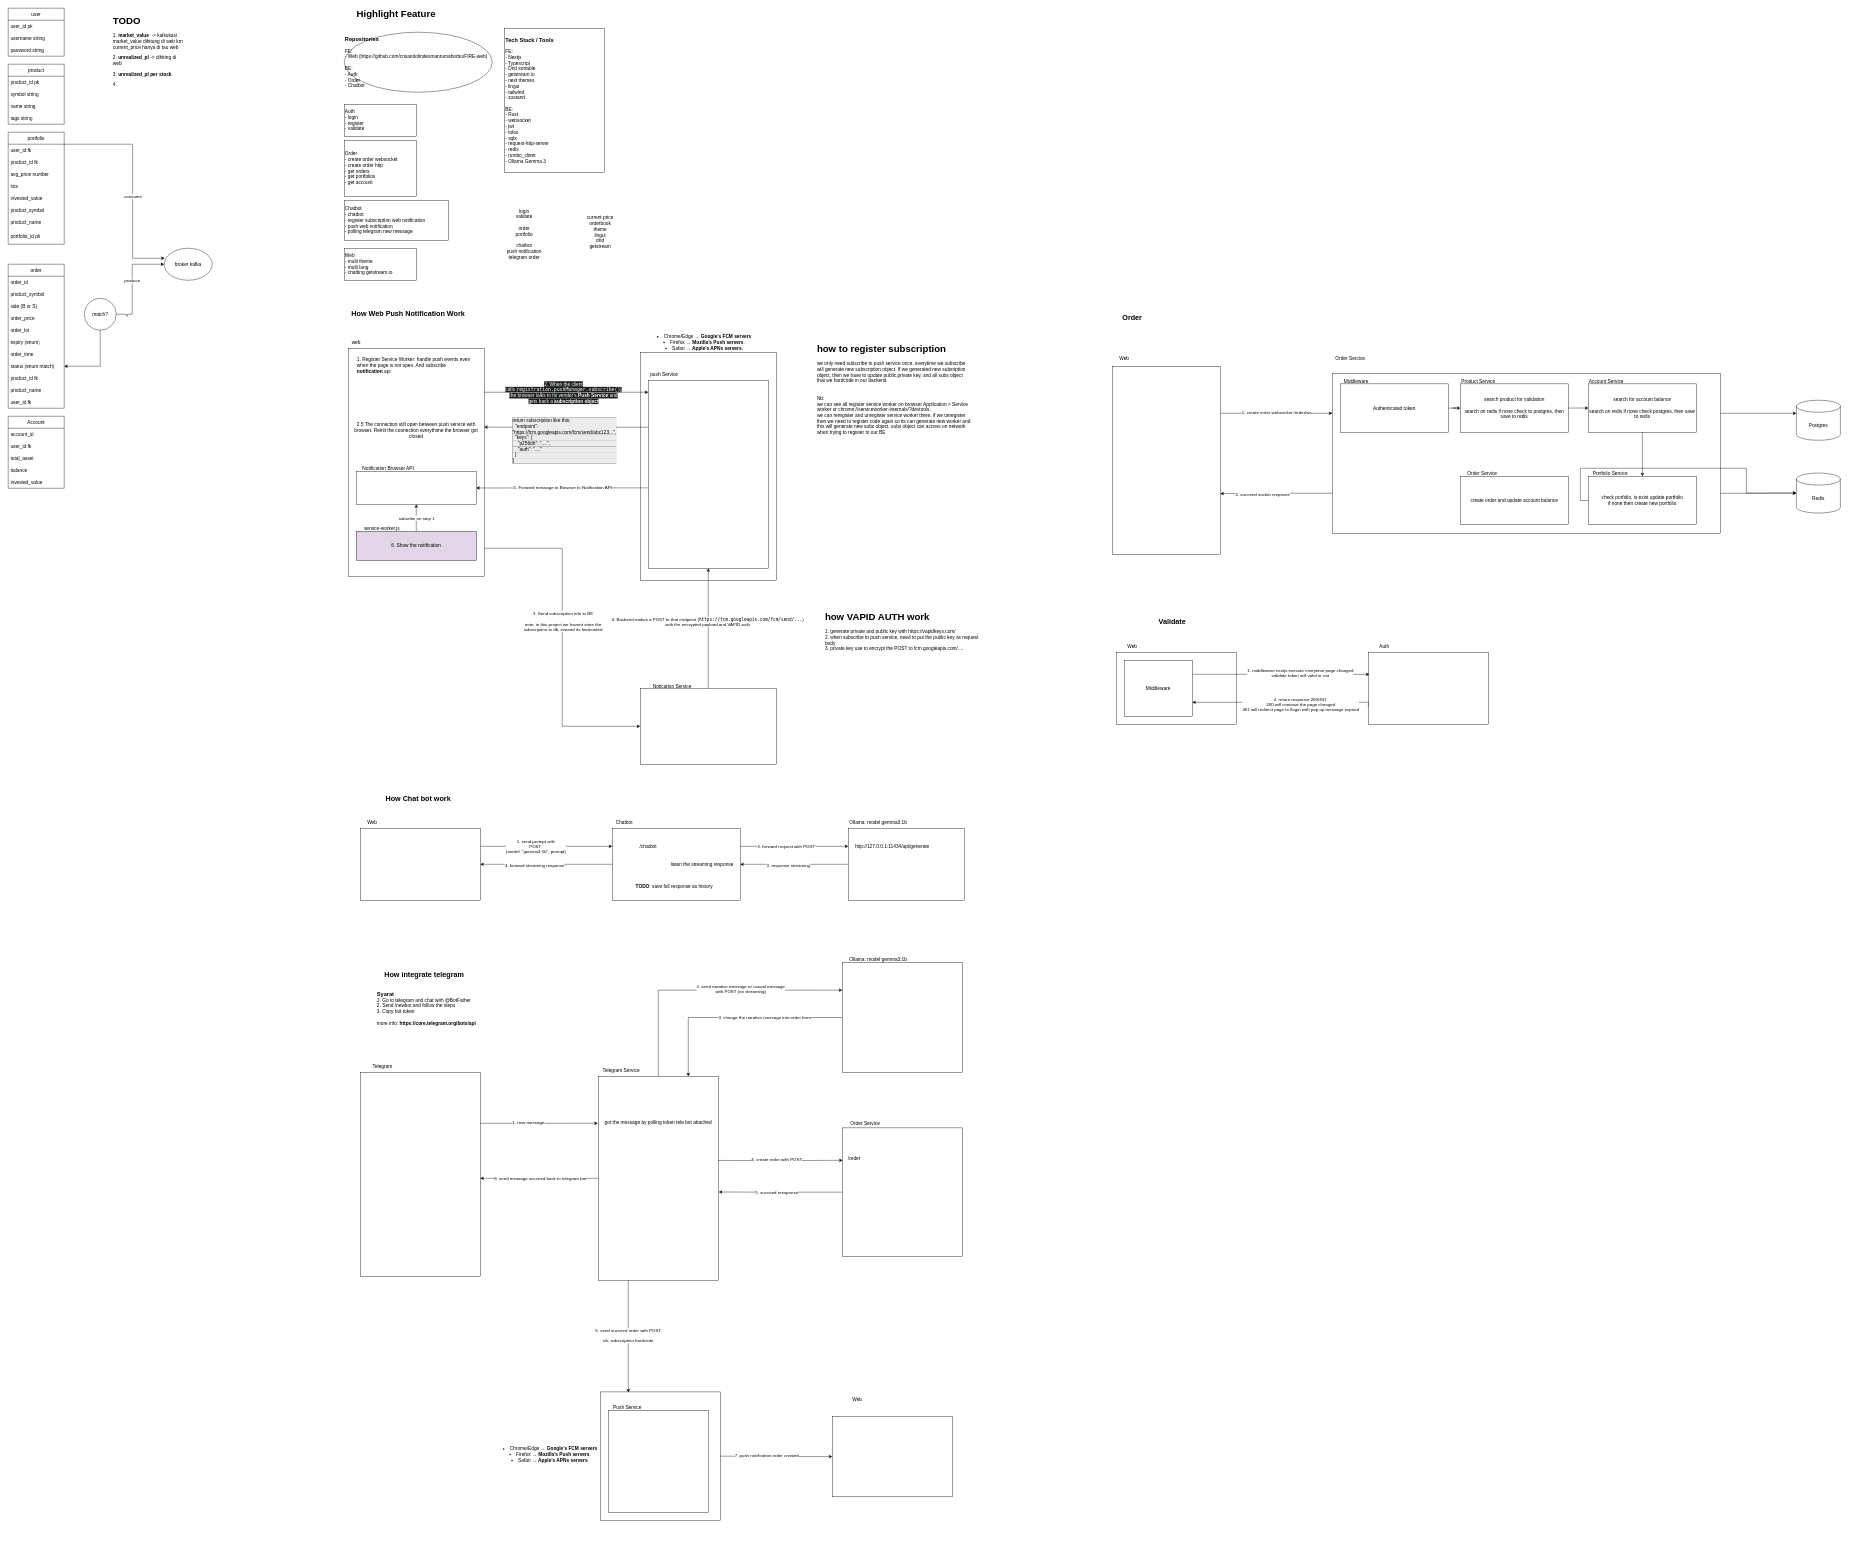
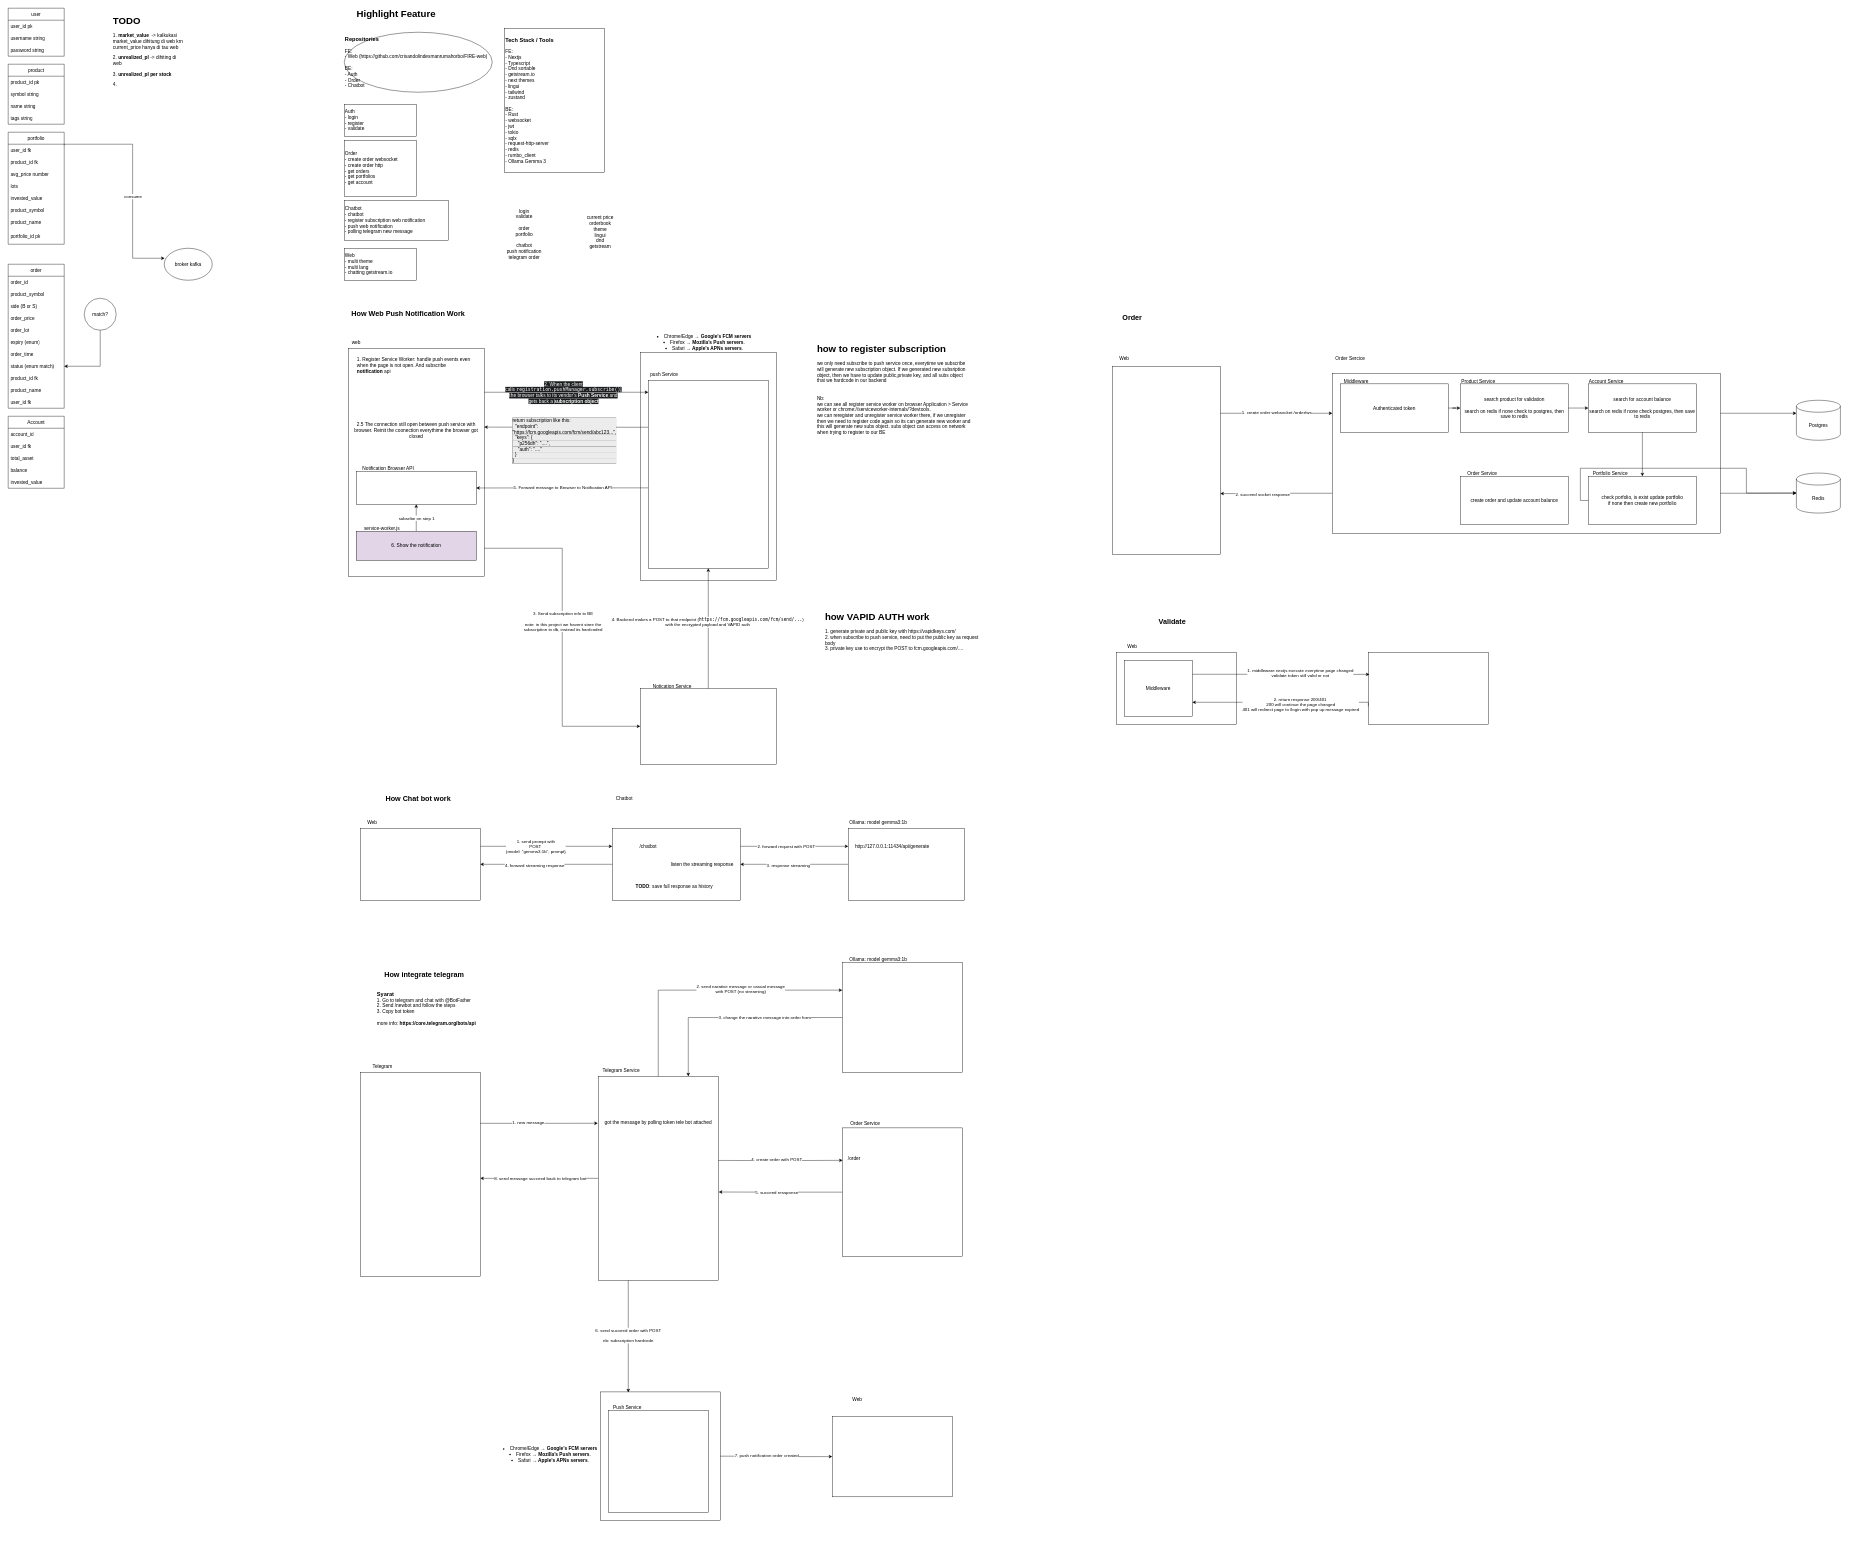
(132, 281) -> none
(1384, 646) -> none
(624, 822) -> (624, 798)
